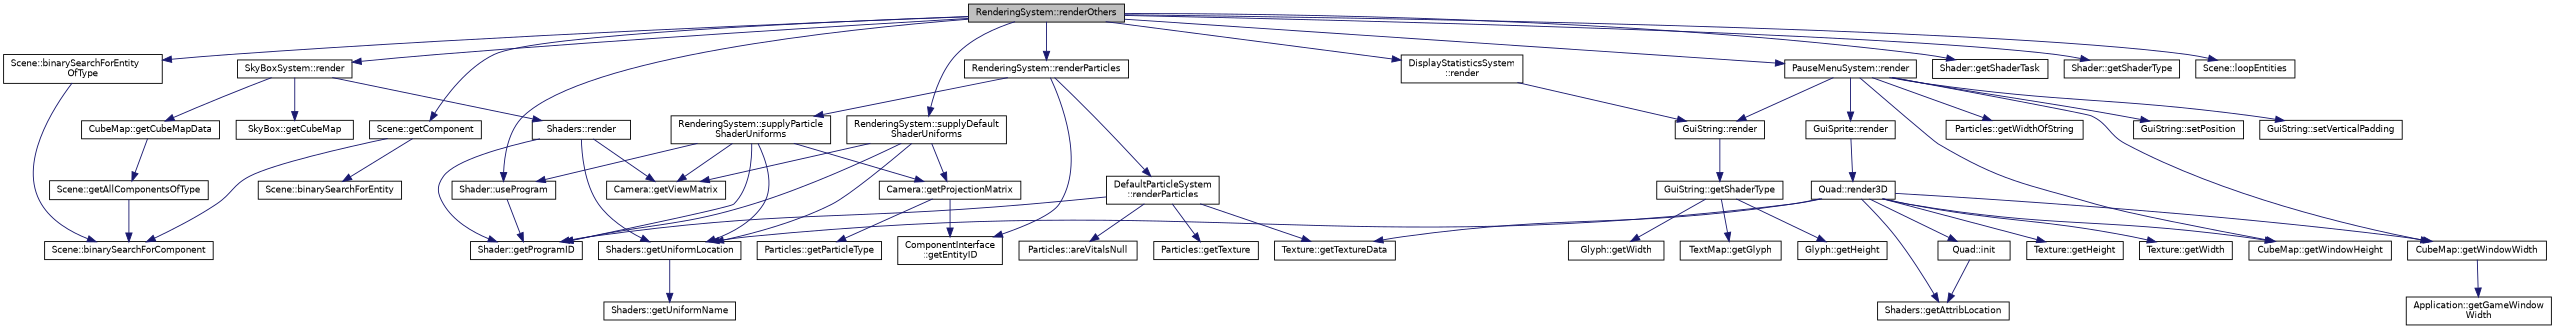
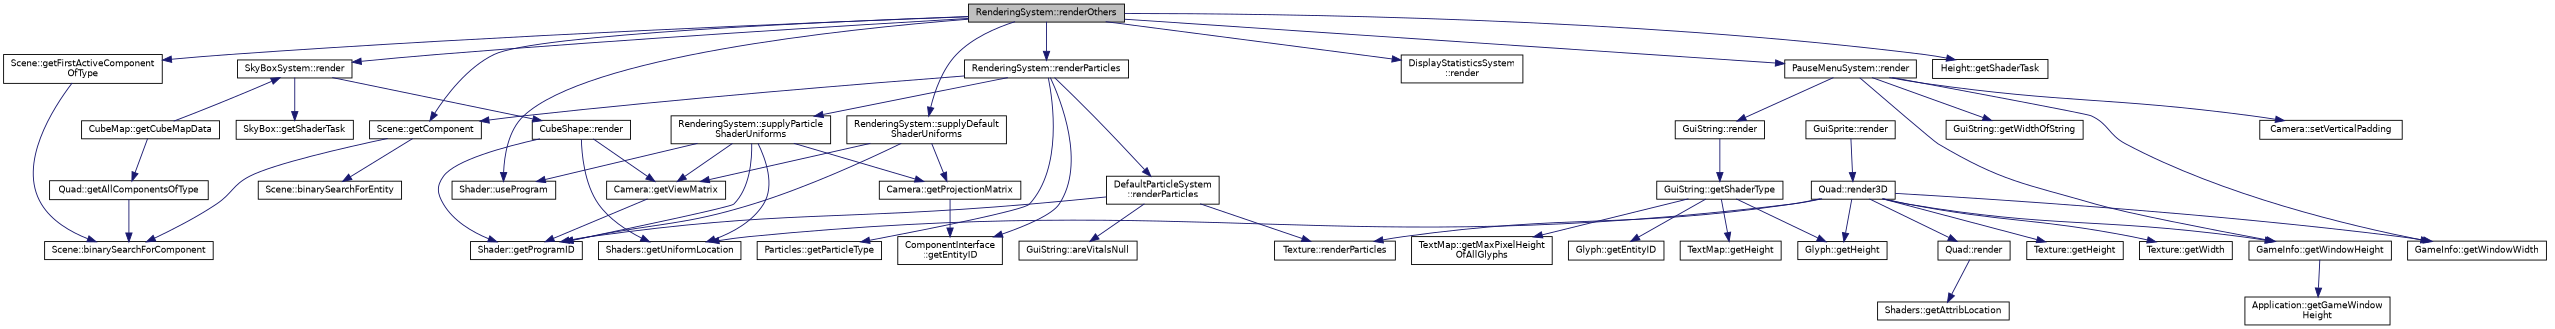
(83, 69) -> (83, 69)
(1990, 69) -> (1990, 69)
(2122, 69) -> none
(2245, 69) -> none
(1851, 95) -> none
none -> (727, 96)
(222, 97) -> (223, 102)
(1597, 101) -> none
(295, 130) -> (295, 130)
(581, 130) -> (581, 130)
(2015, 130) -> (2015, 130)
(2189, 130) -> none
(2331, 130) -> (2331, 130)
(129, 190) -> (129, 190)
(826, 207) -> none
(514, 216) -> (601, 219)
(887, 220) -> (1007, 212)
(1901, 244) -> (1849, 216)
(1078, 251) -> (1078, 251)
(1206, 251) -> none
(1335, 251) -> (1335, 251)
none -> (1482, 251)
(1616, 251) -> (1616, 251)
(1731, 251) -> (1731, 251)
(1974, 251) -> (1974, 251)
(2320, 251) -> (2320, 251)
(2477, 251) -> (2477, 251)
(670, 311) -> none
none -> (2317, 311)
(2479, 311) -> none
